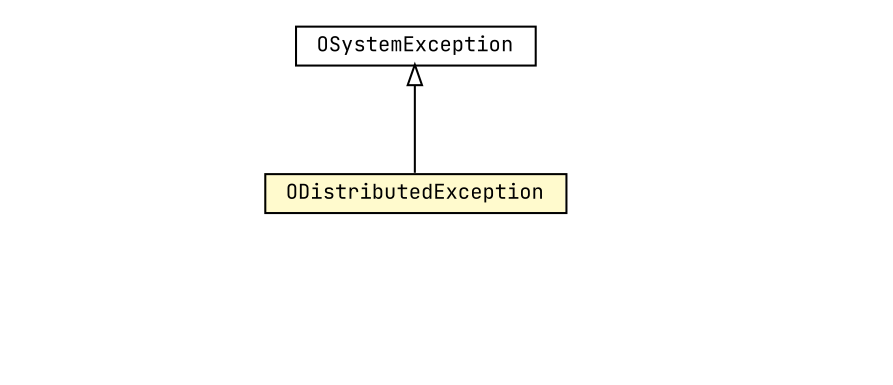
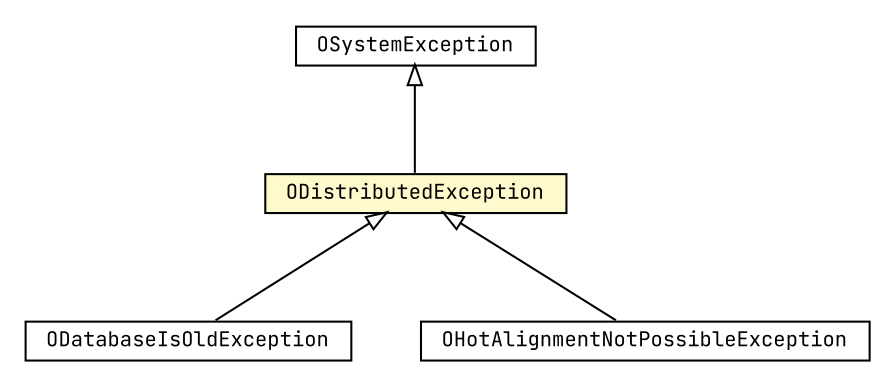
none -> (187, 340)
none -> (644, 340)
